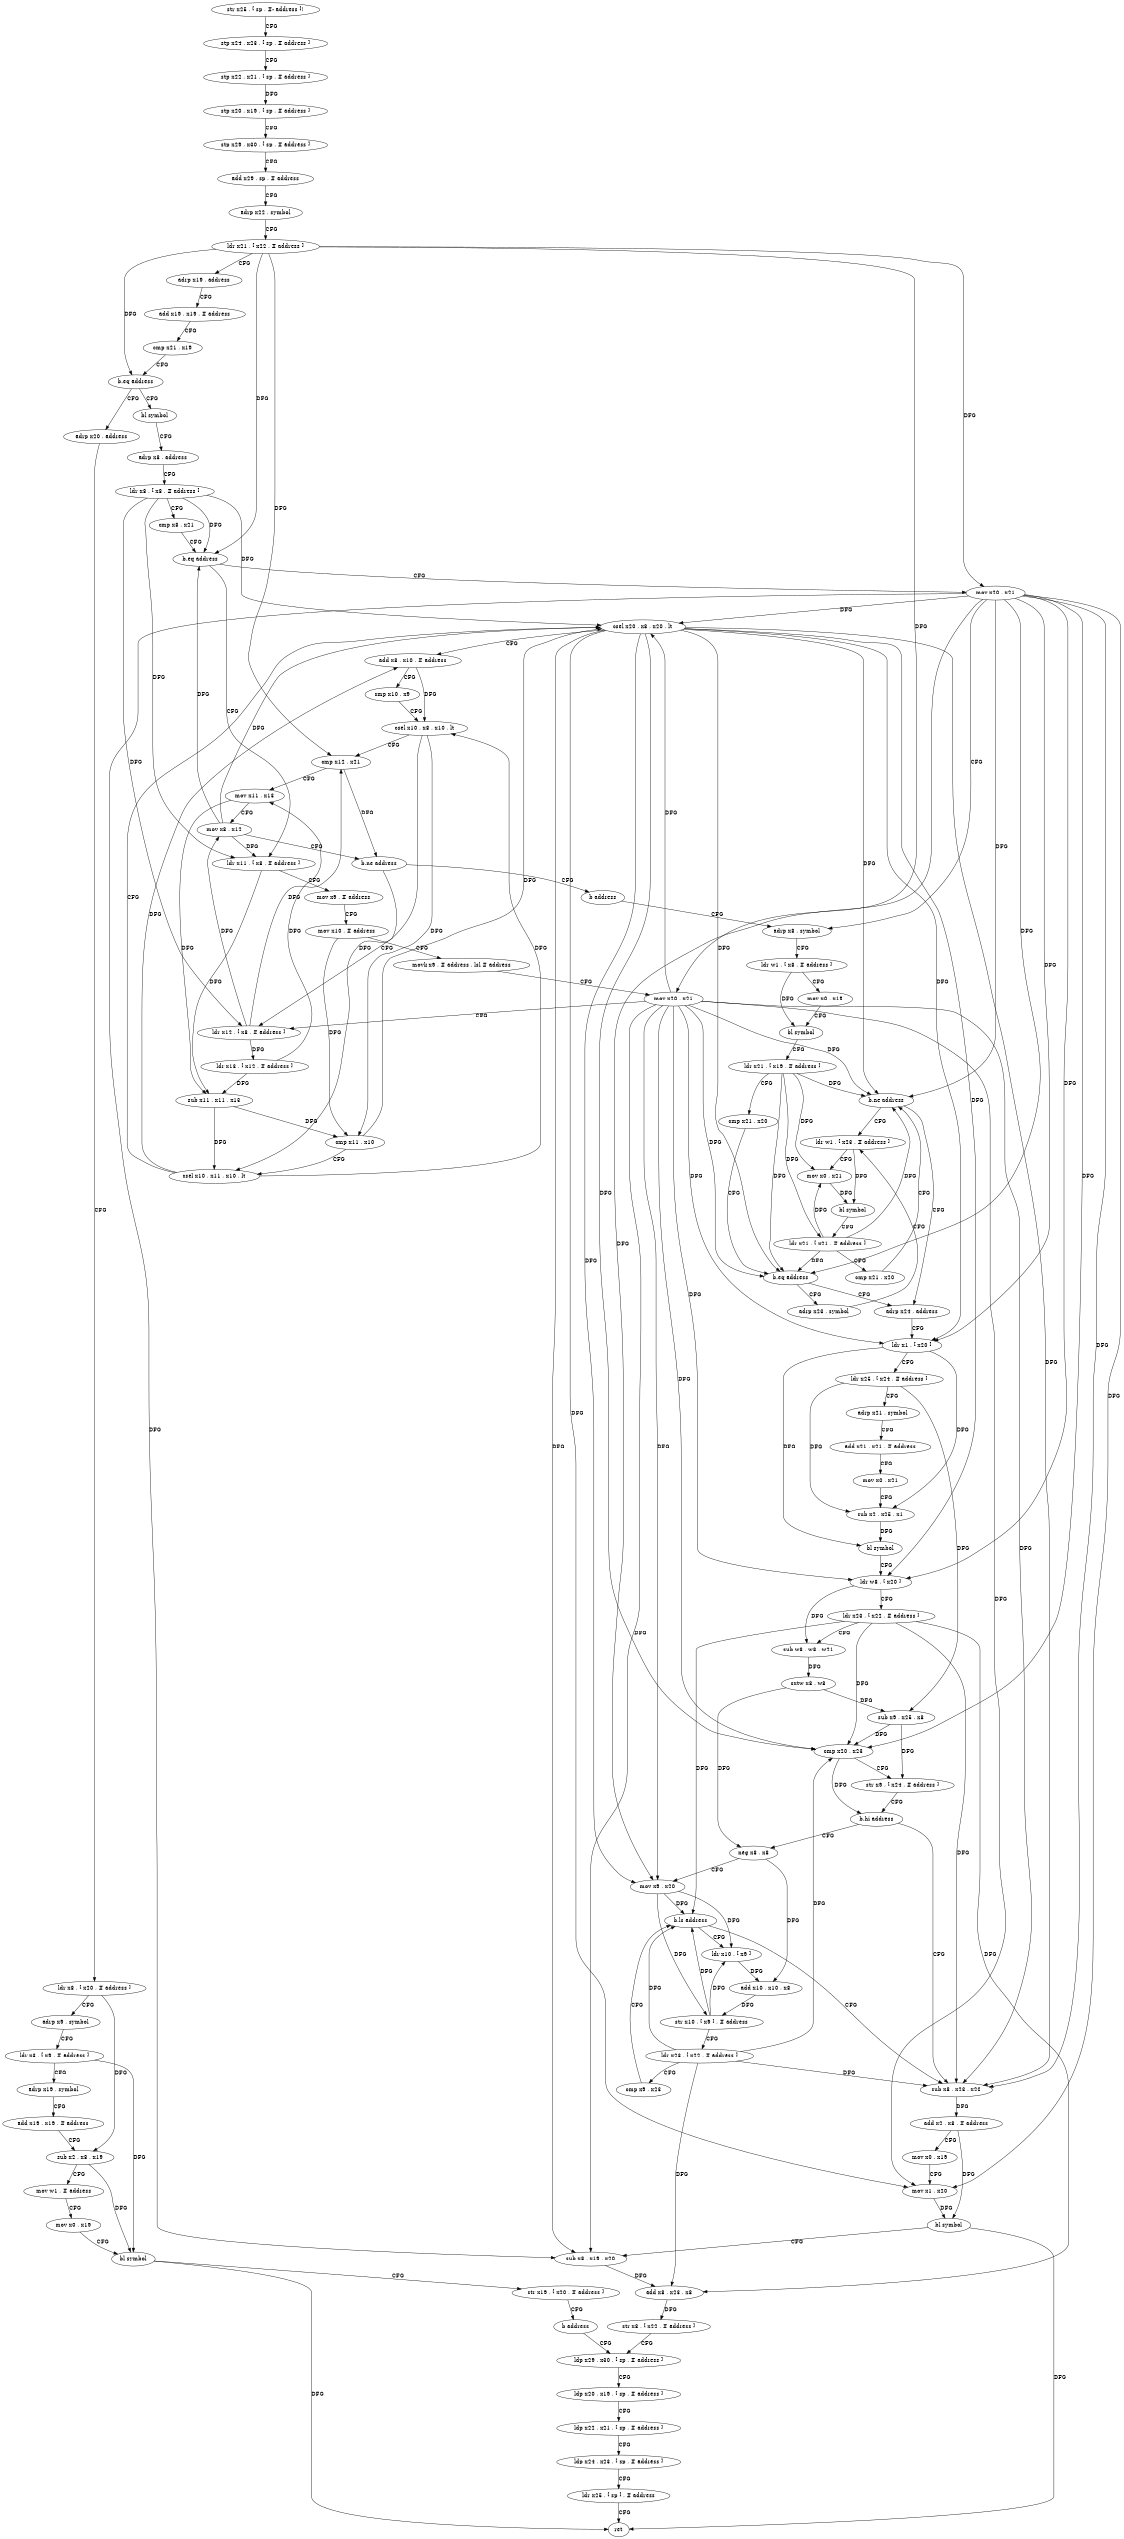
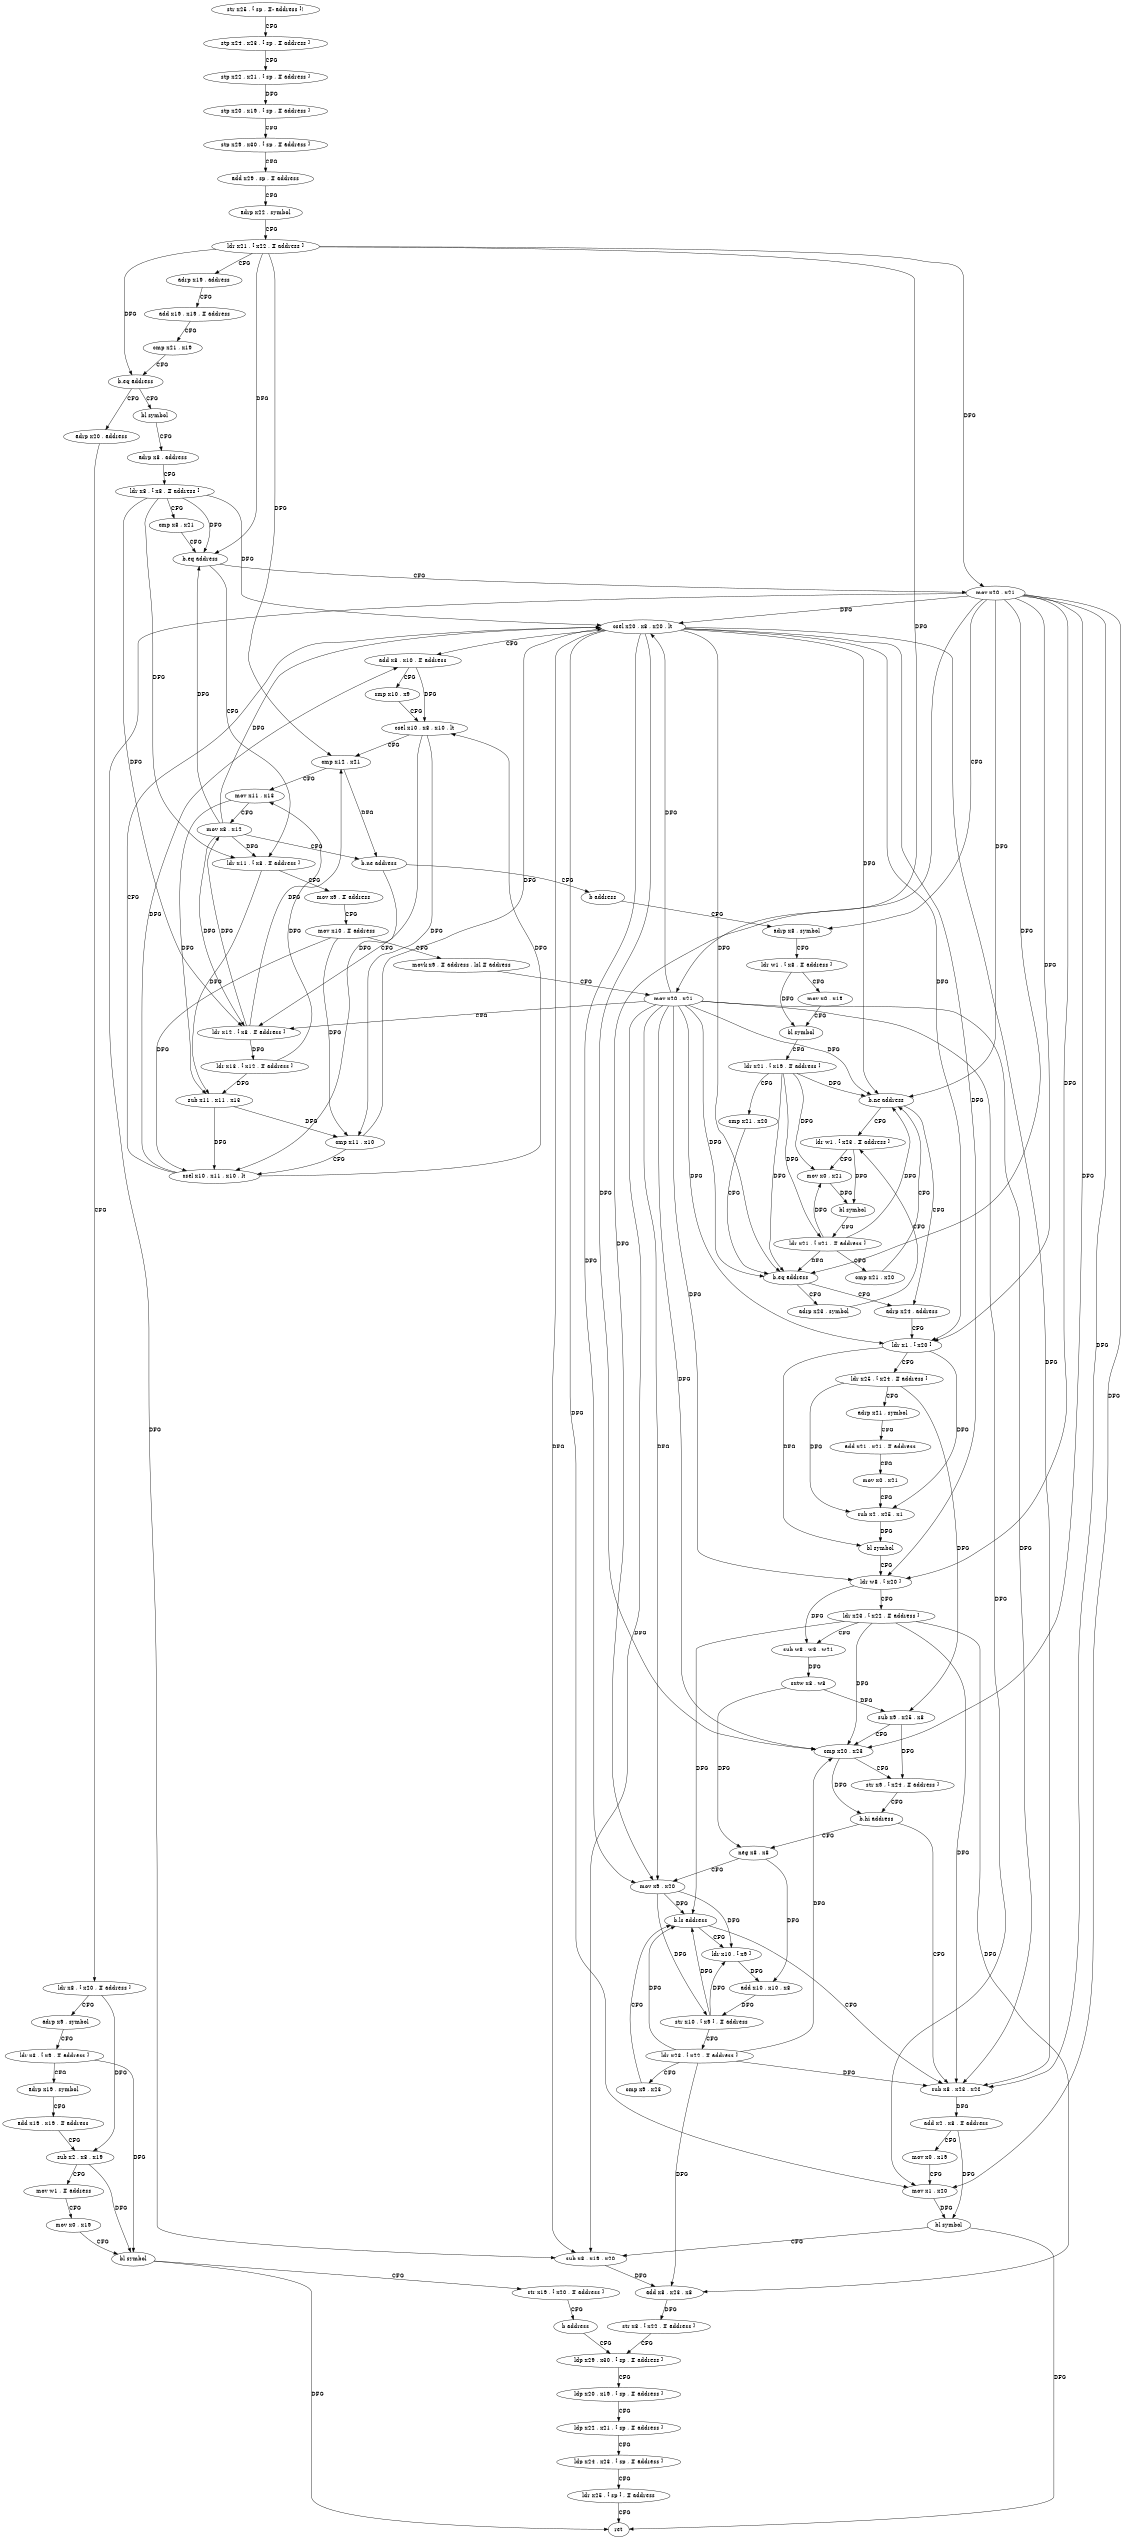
none -> (202, 932)
none -> (178, 1017)
(882, 1735) -> (882, 1735)
